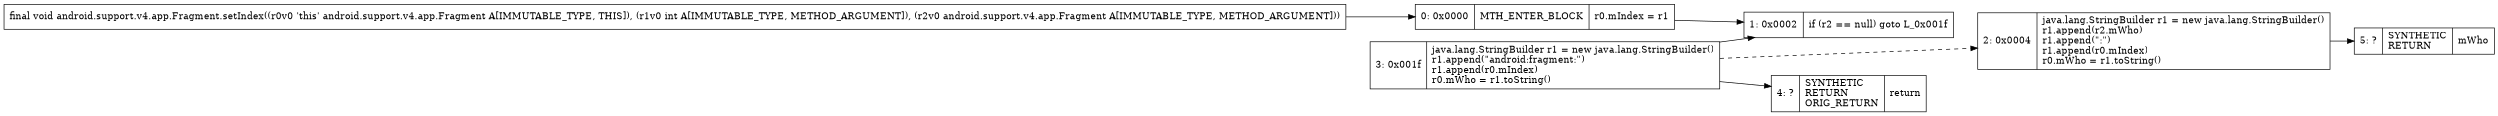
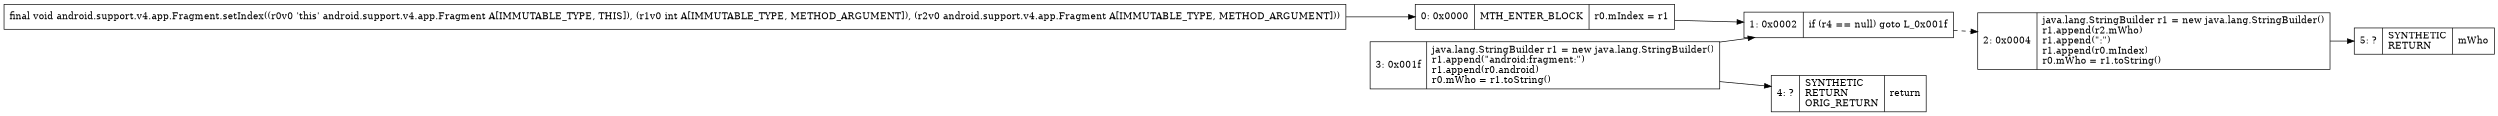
(1878, 25) -> (1878, 25)
(1845, 53) -> (1962, 31)
(1485, 70) -> (1486, 70)
